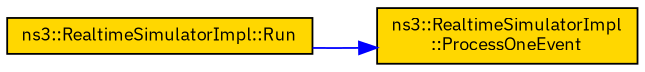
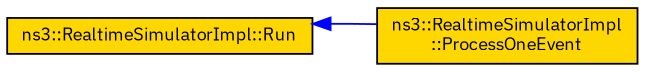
(336, 48) -> (354, 24)
